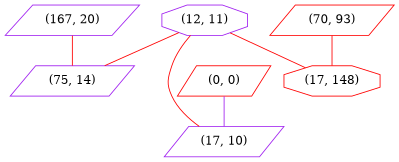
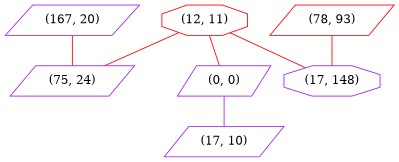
(205, 20) -> (205, 20)
(332, 20) -> (332, 20)
(72, 81) -> (72, 81)
(224, 81) -> (224, 81)
(332, 81) -> (332, 81)
(168, 84) -> (214, 51)
